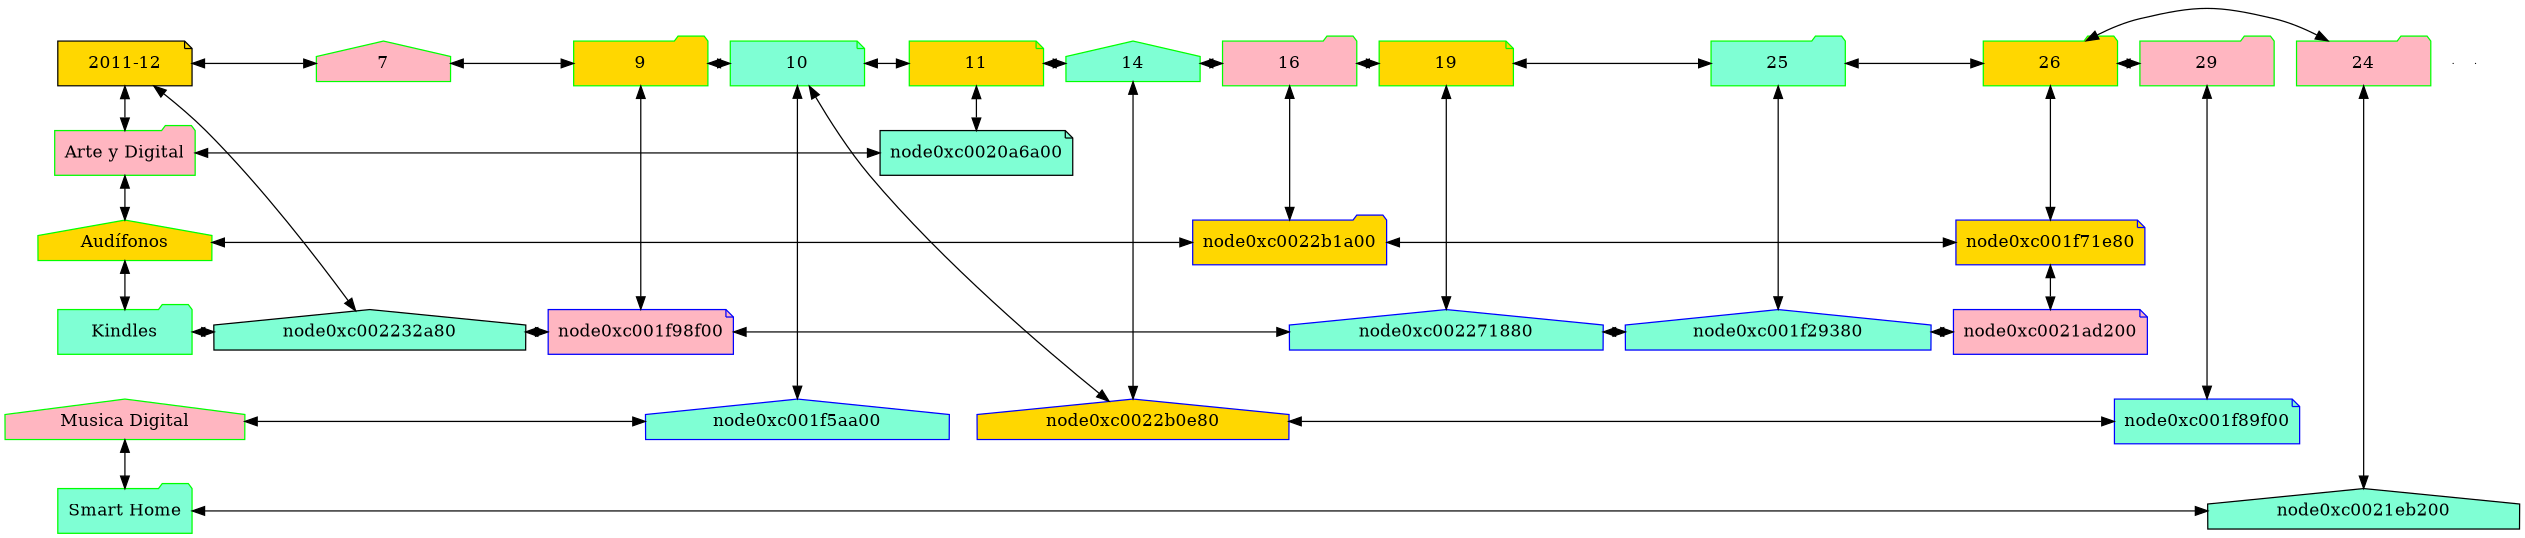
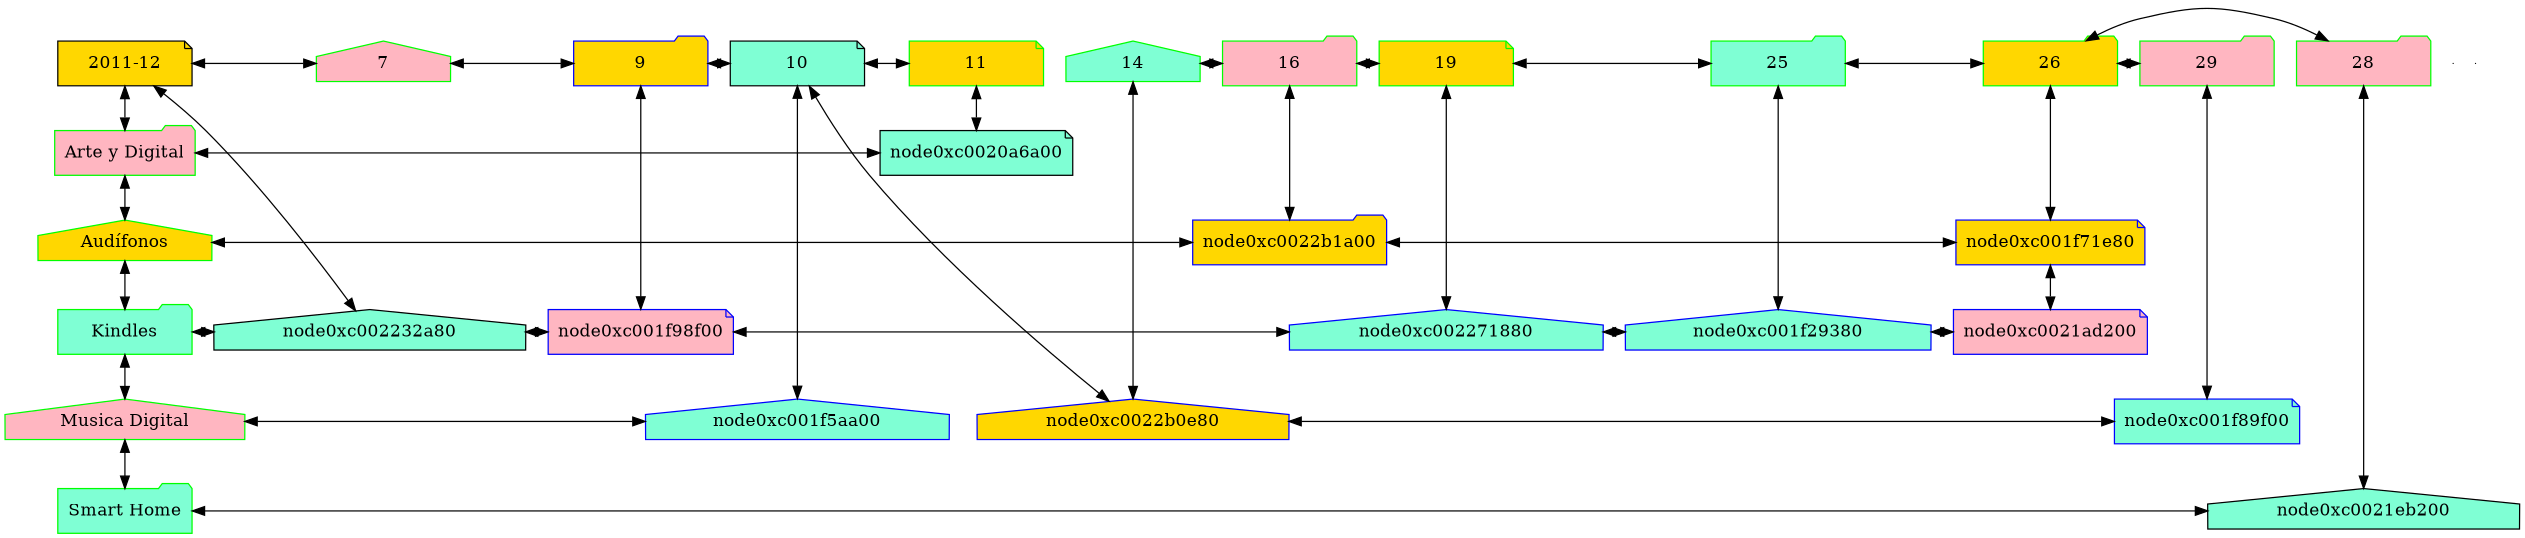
(641, 63) -> (641, 63)
(797, 63) -> (797, 63)
(1057, 63) -> none
(2364, 63) -> (2364, 63)
none -> (125, 377)
